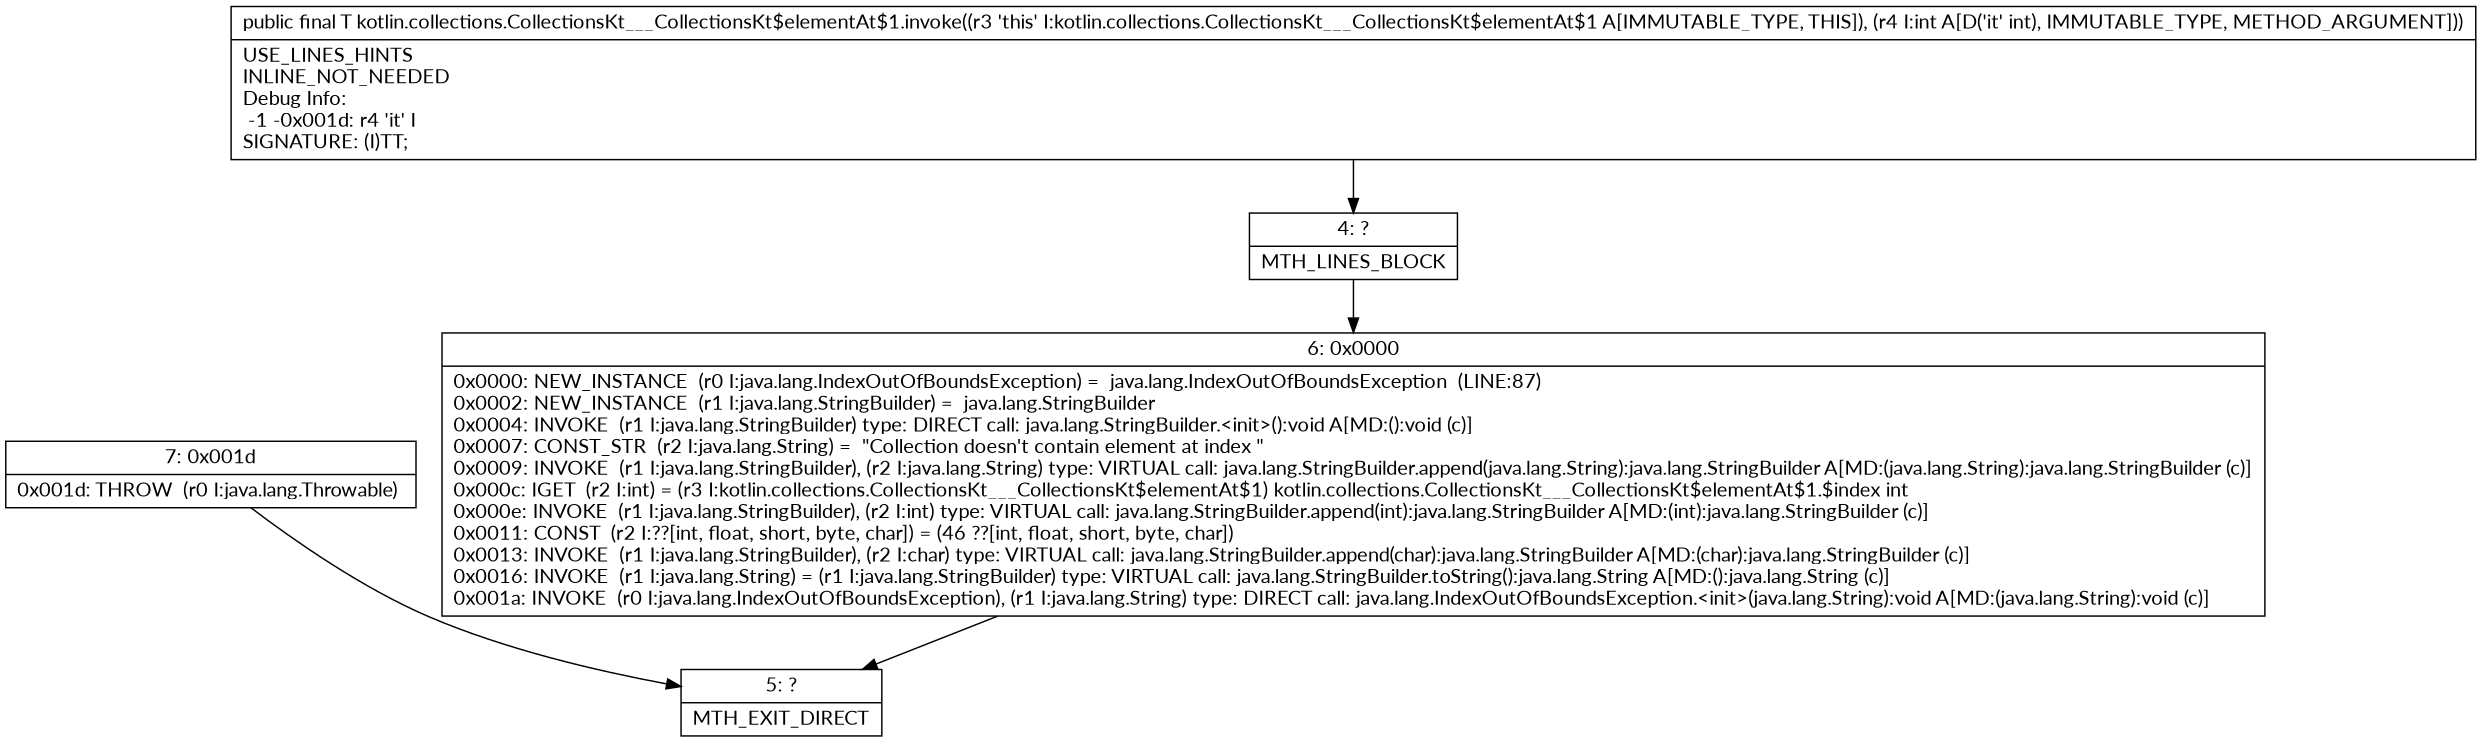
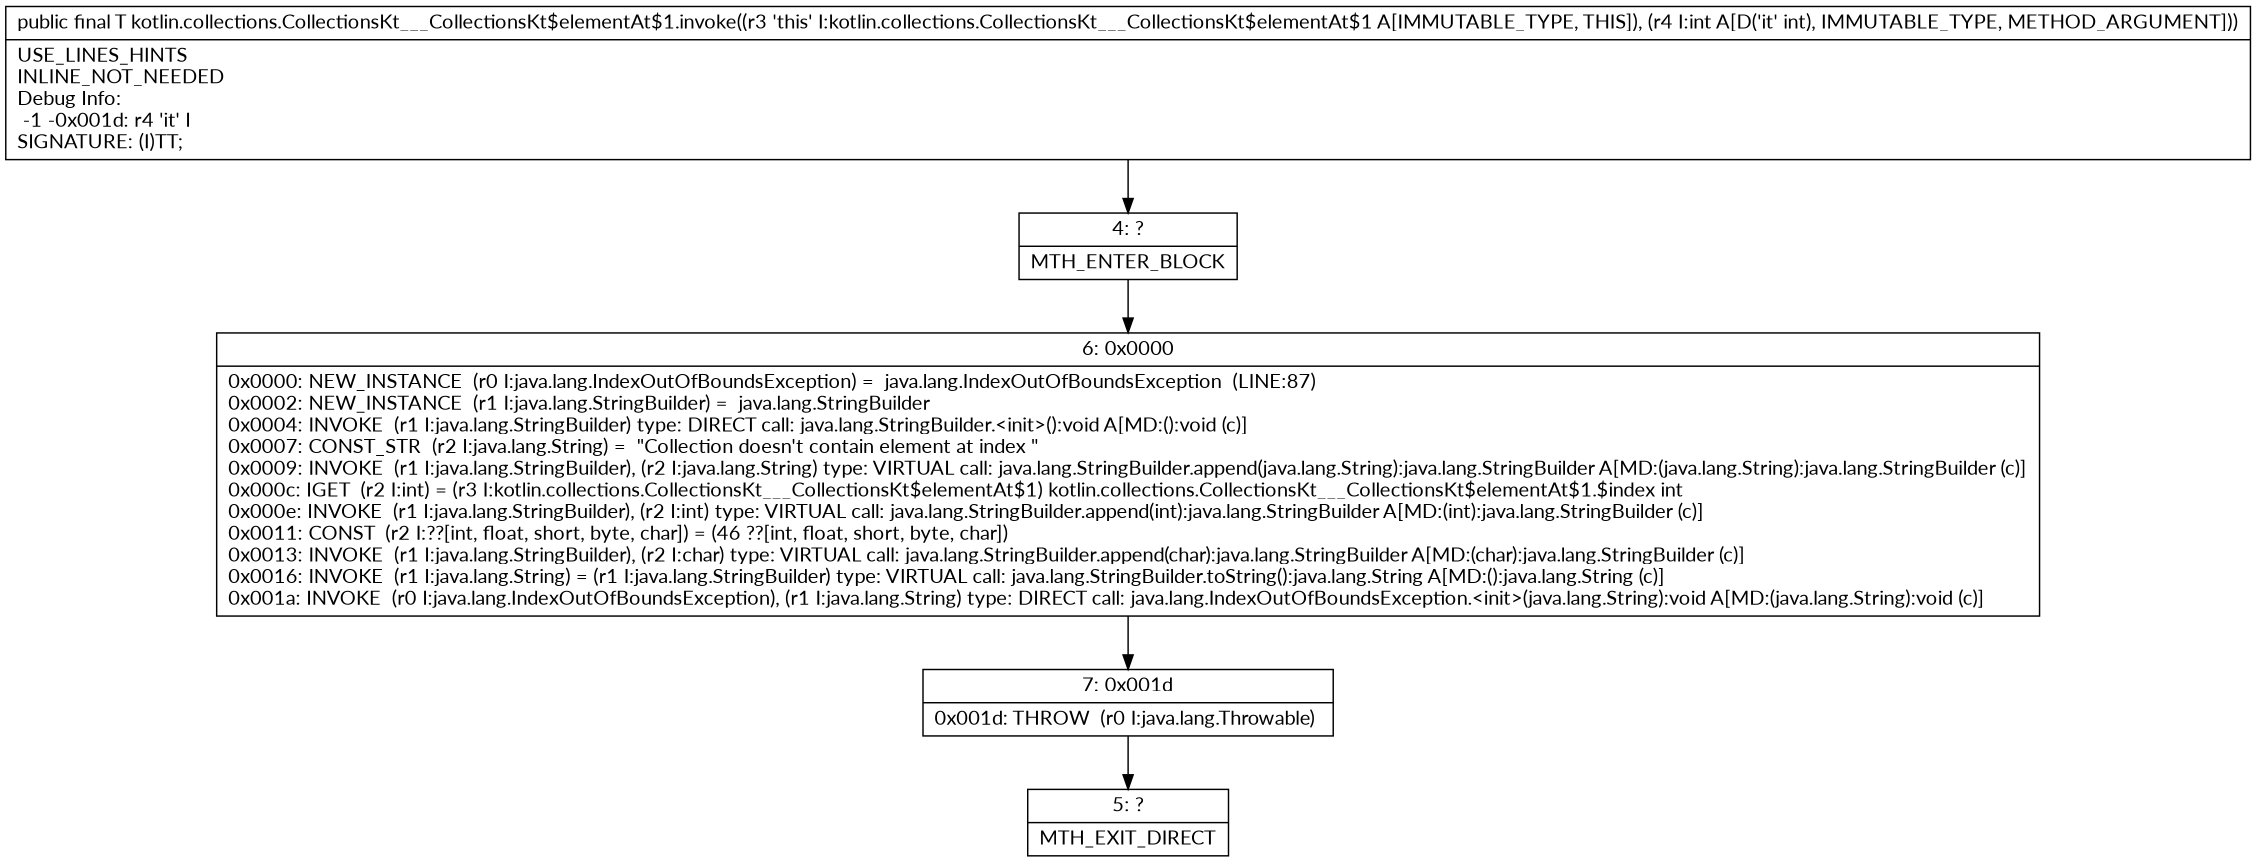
(1353, 262) -> (1128, 262)
(937, 640) -> (1128, 635)
